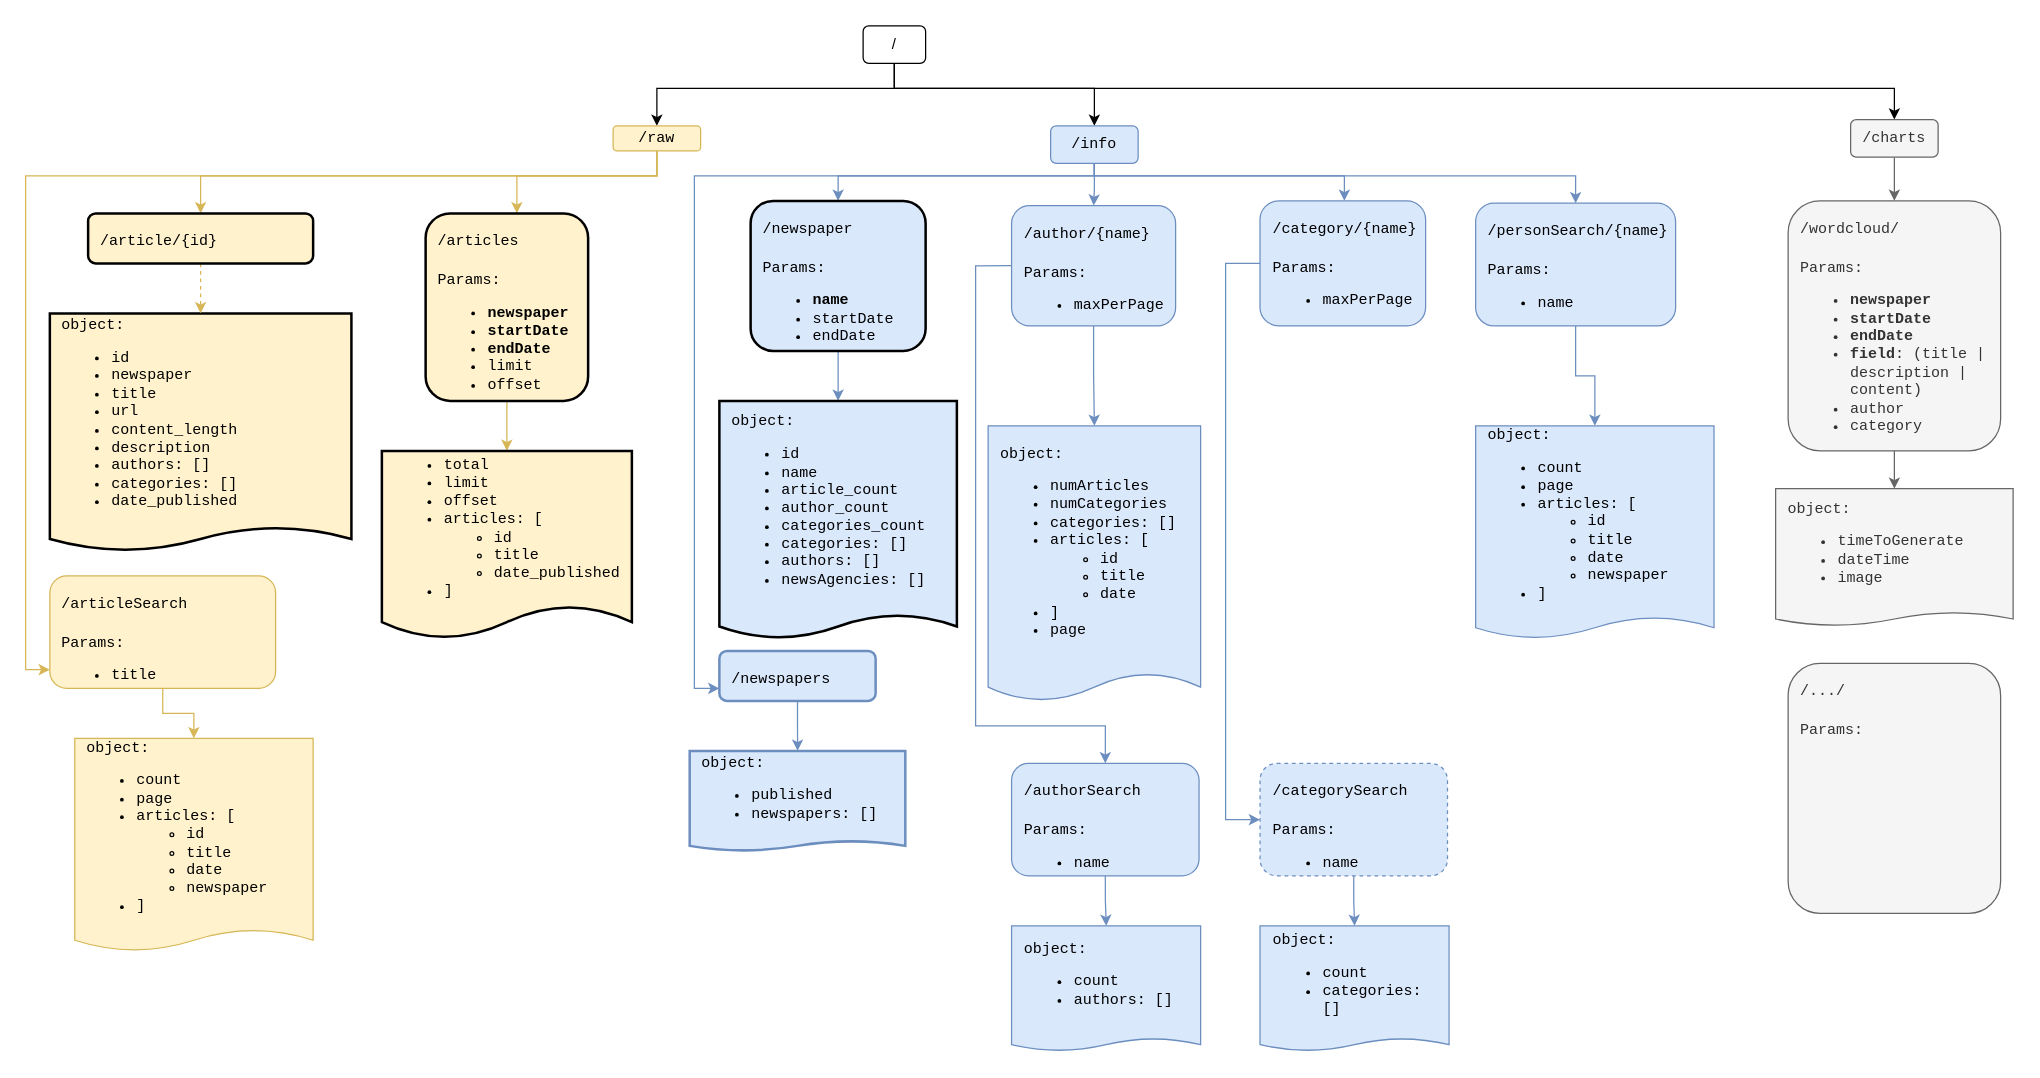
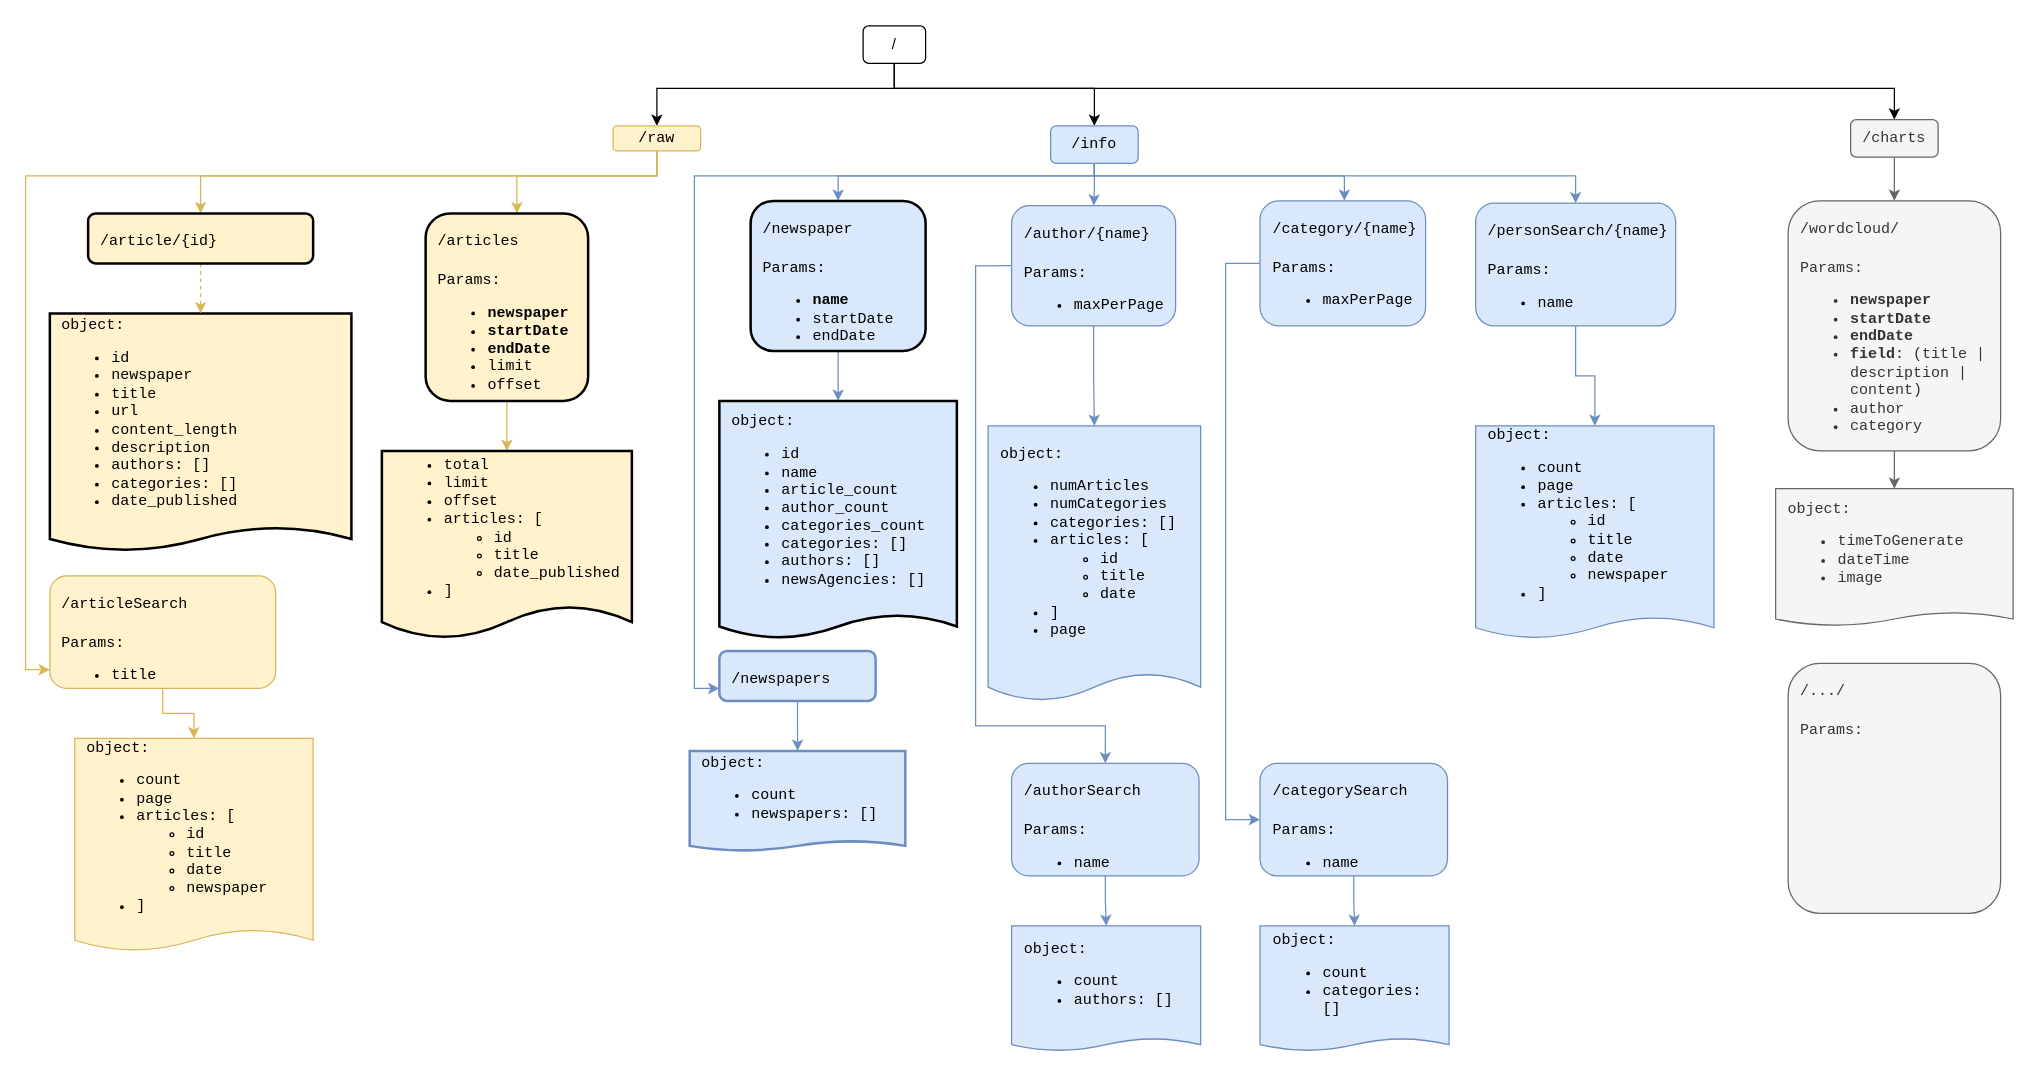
(757, 796) -> (757, 796)
(1354, 819) -> (1354, 819)
